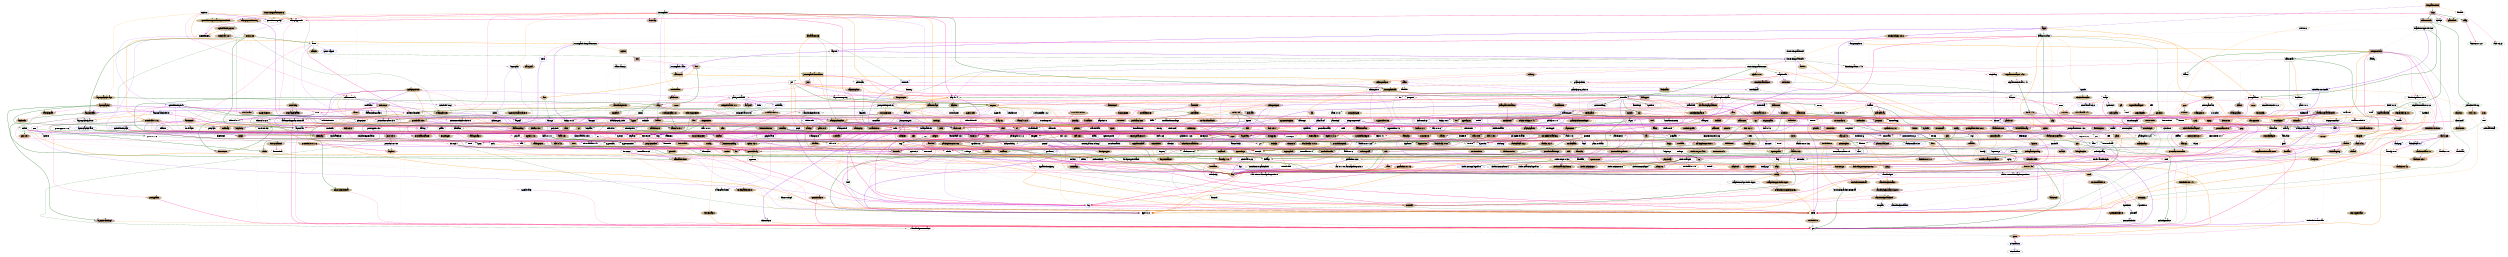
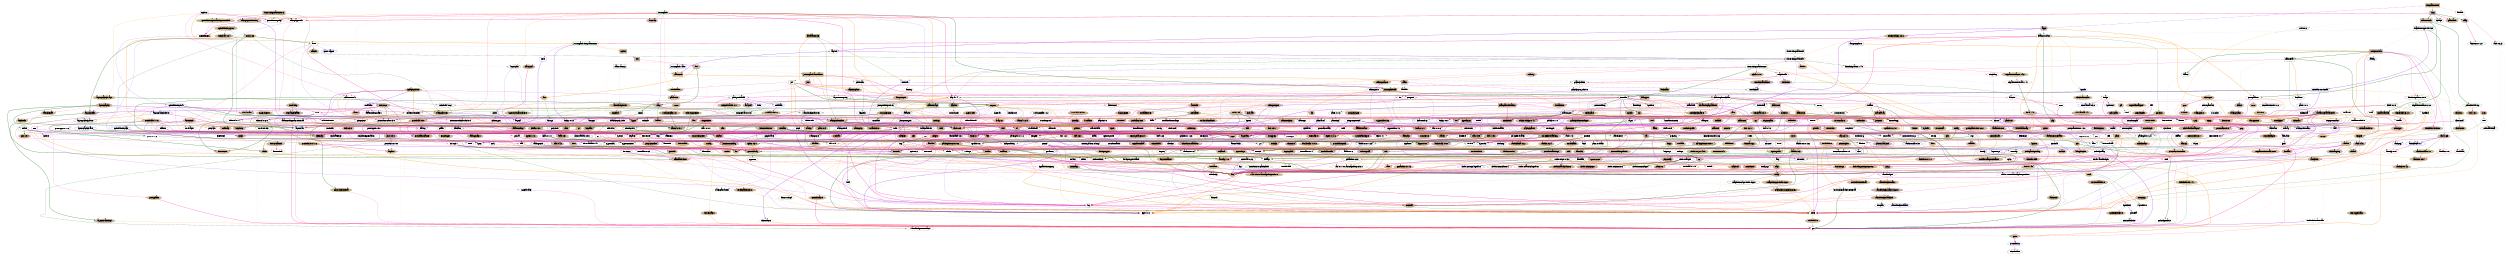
(422, 105) -> (413, 101)
(1112, 105) -> (1112, 105)
(2064, 113) -> none
(2260, 113) -> (2260, 113)
none -> (525, 121)
(1287, 121) -> (1287, 121)
(589, 128) -> (589, 128)
(655, 128) -> none
(2221, 133) -> (2221, 133)
(1673, 136) -> (1673, 136)
(1861, 140) -> (1927, 149)
(538, 144) -> (538, 144)
(1264, 175) -> (1264, 175)
